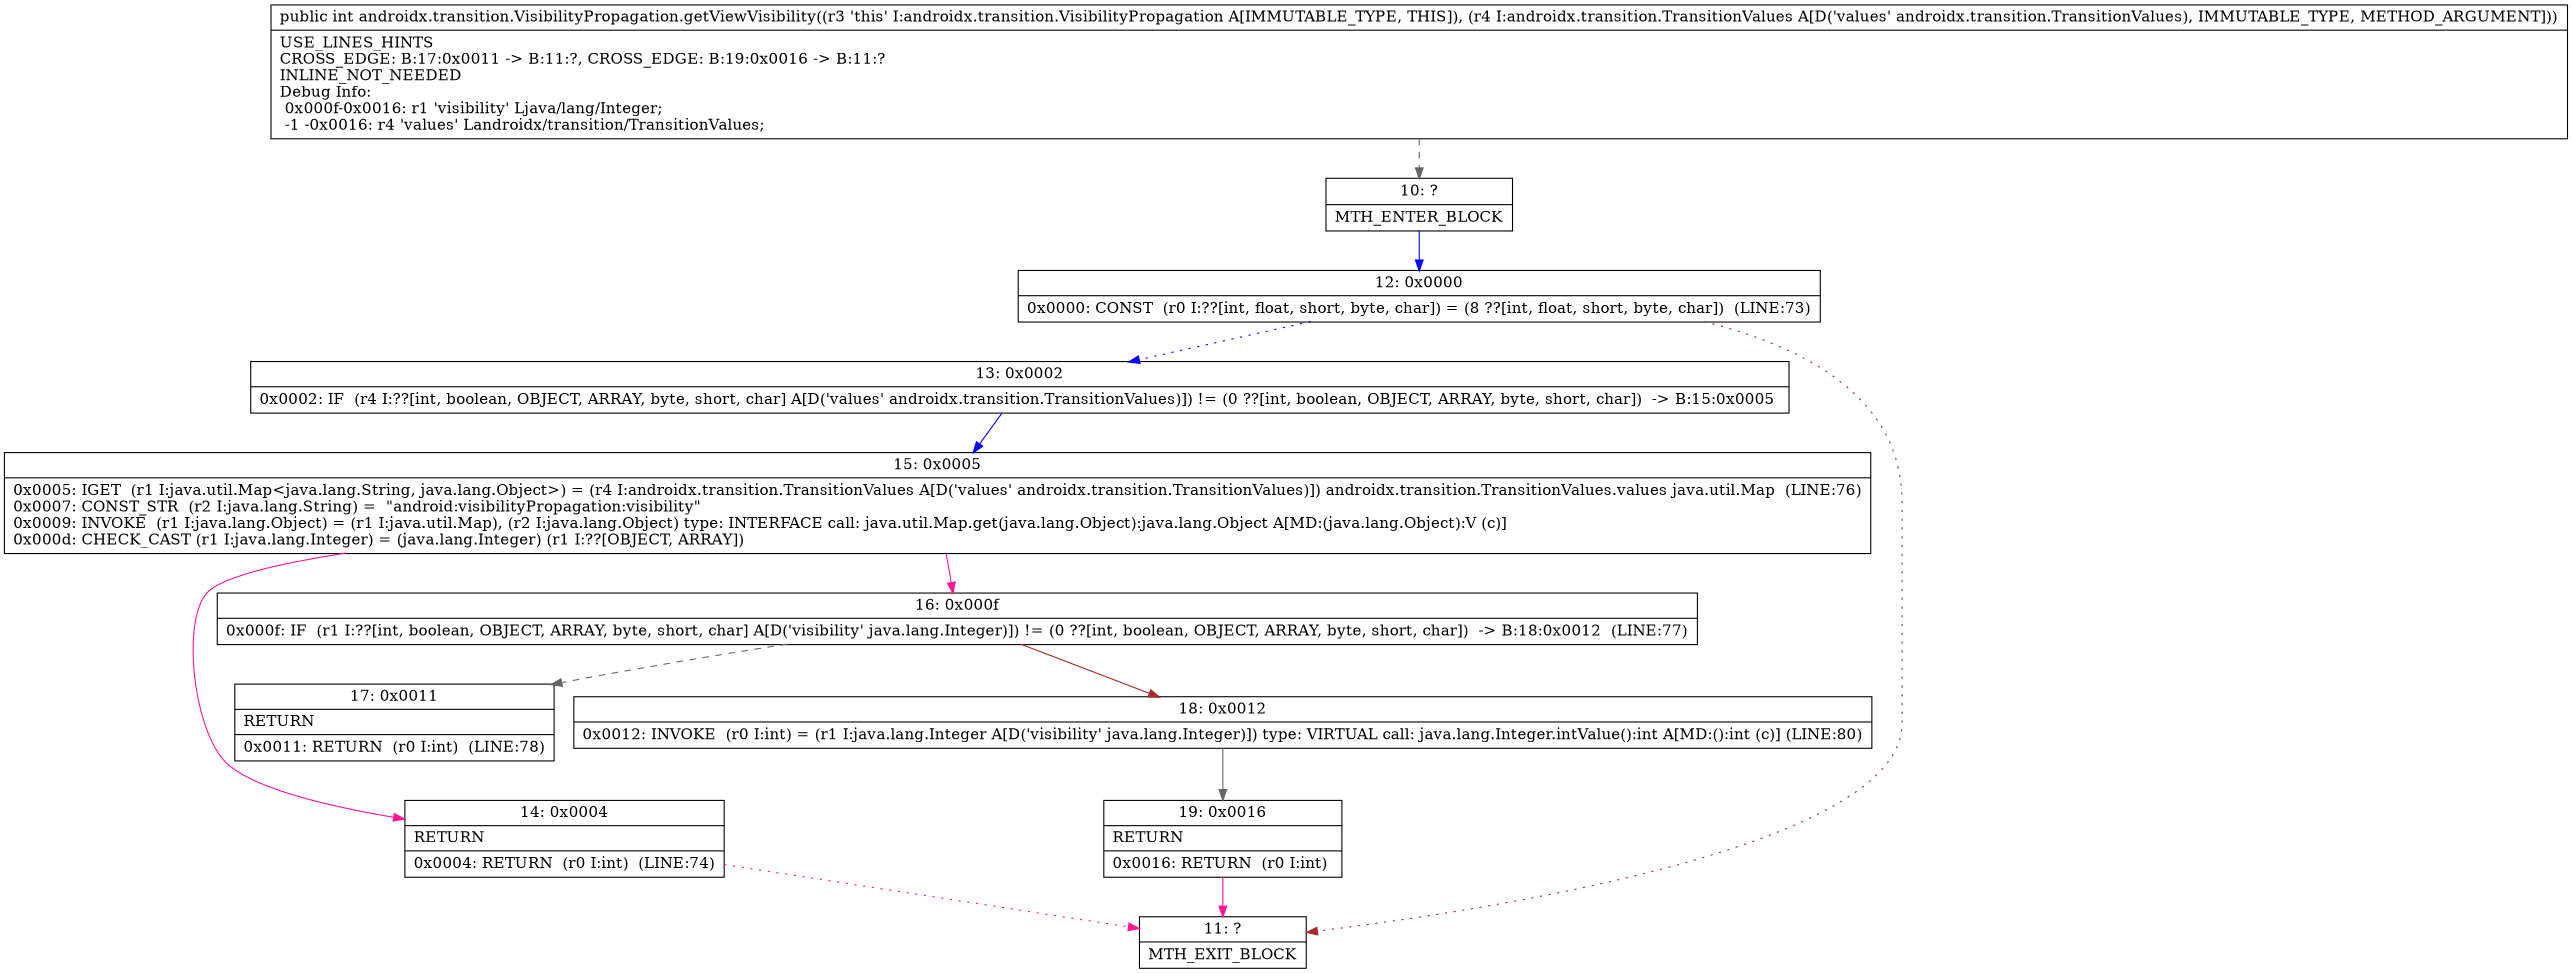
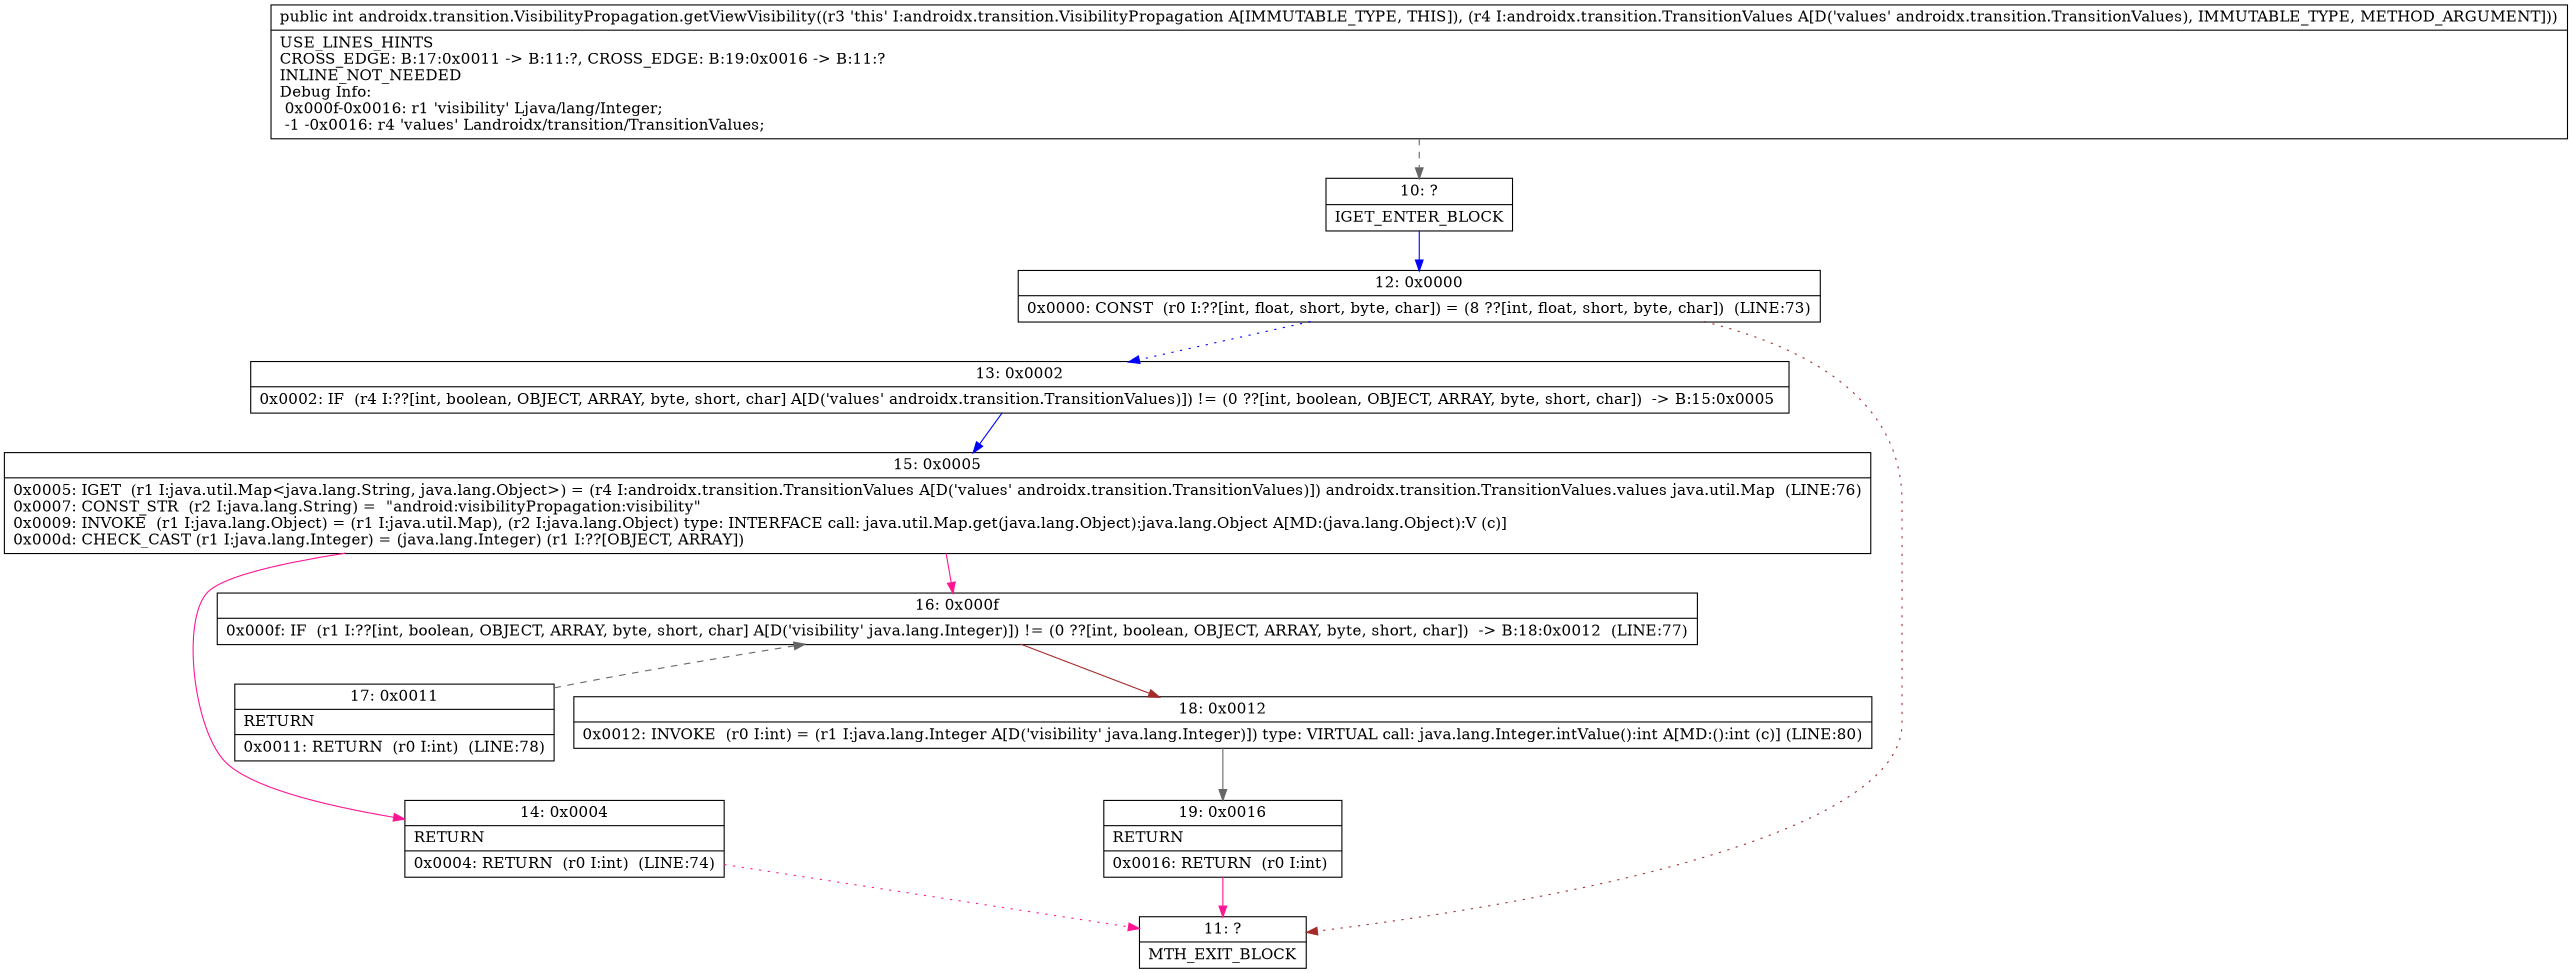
(1419, 217) -> (1419, 217)
(674, 662) -> (674, 666)
